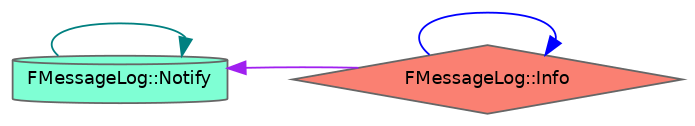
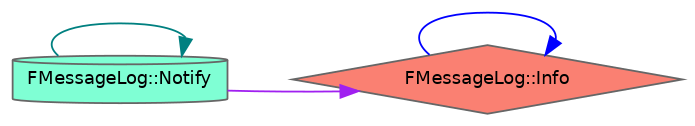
(302, 67) -> (284, 92)
